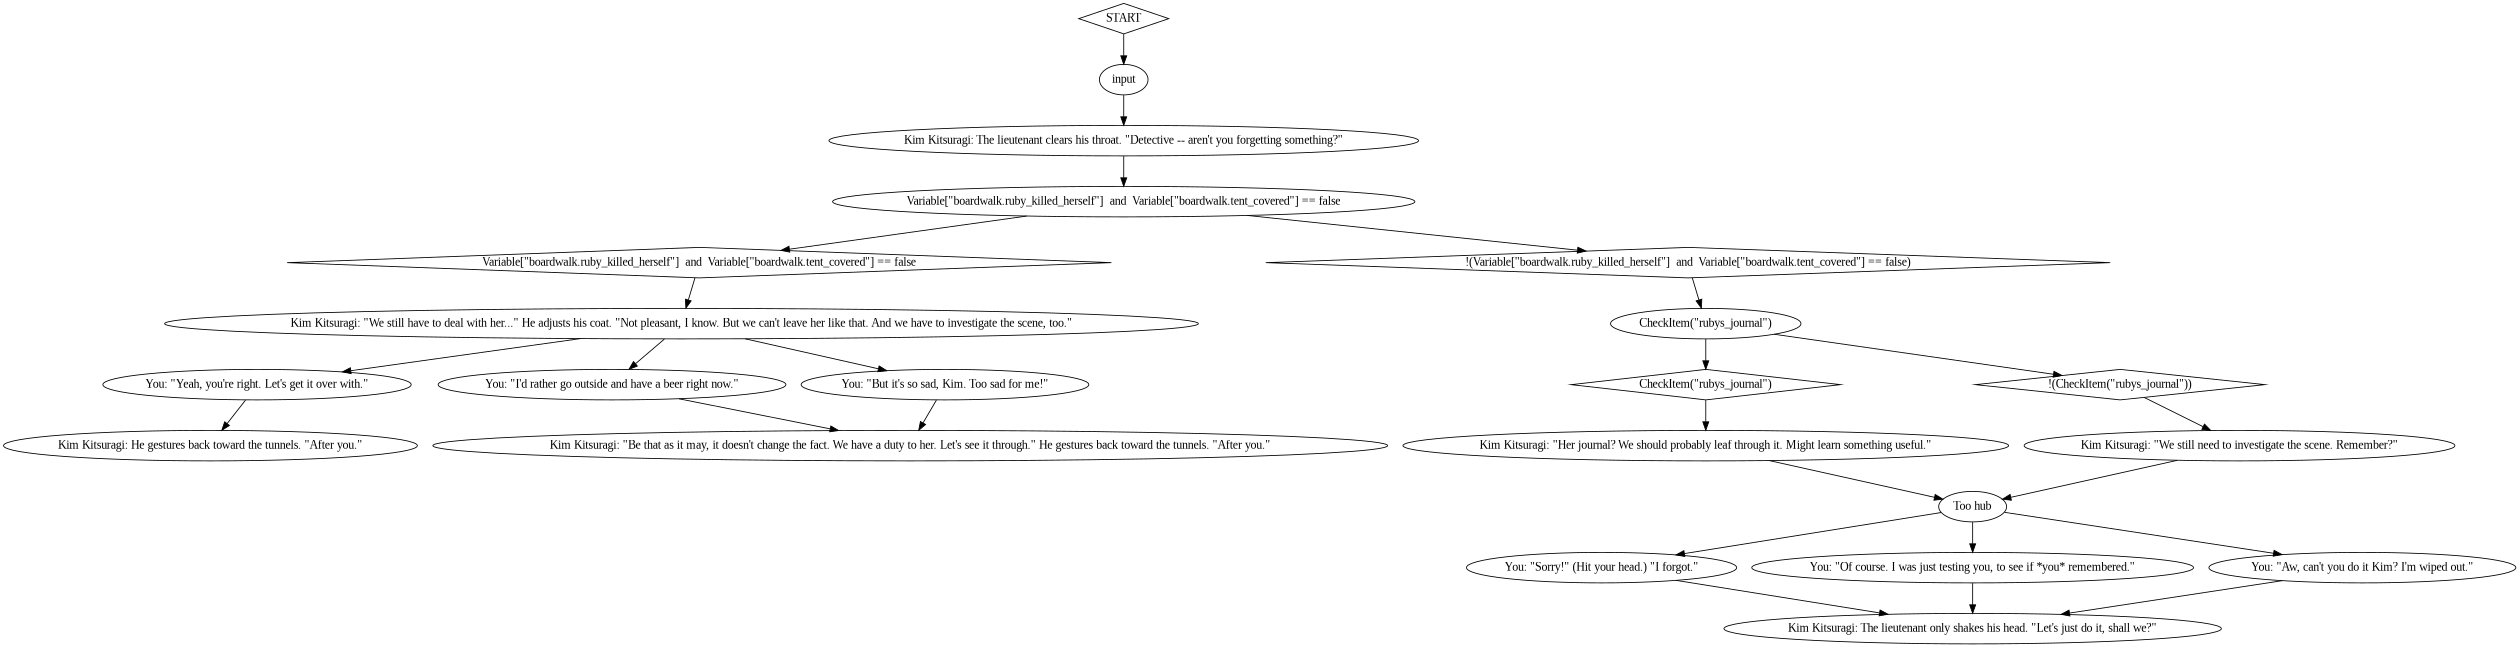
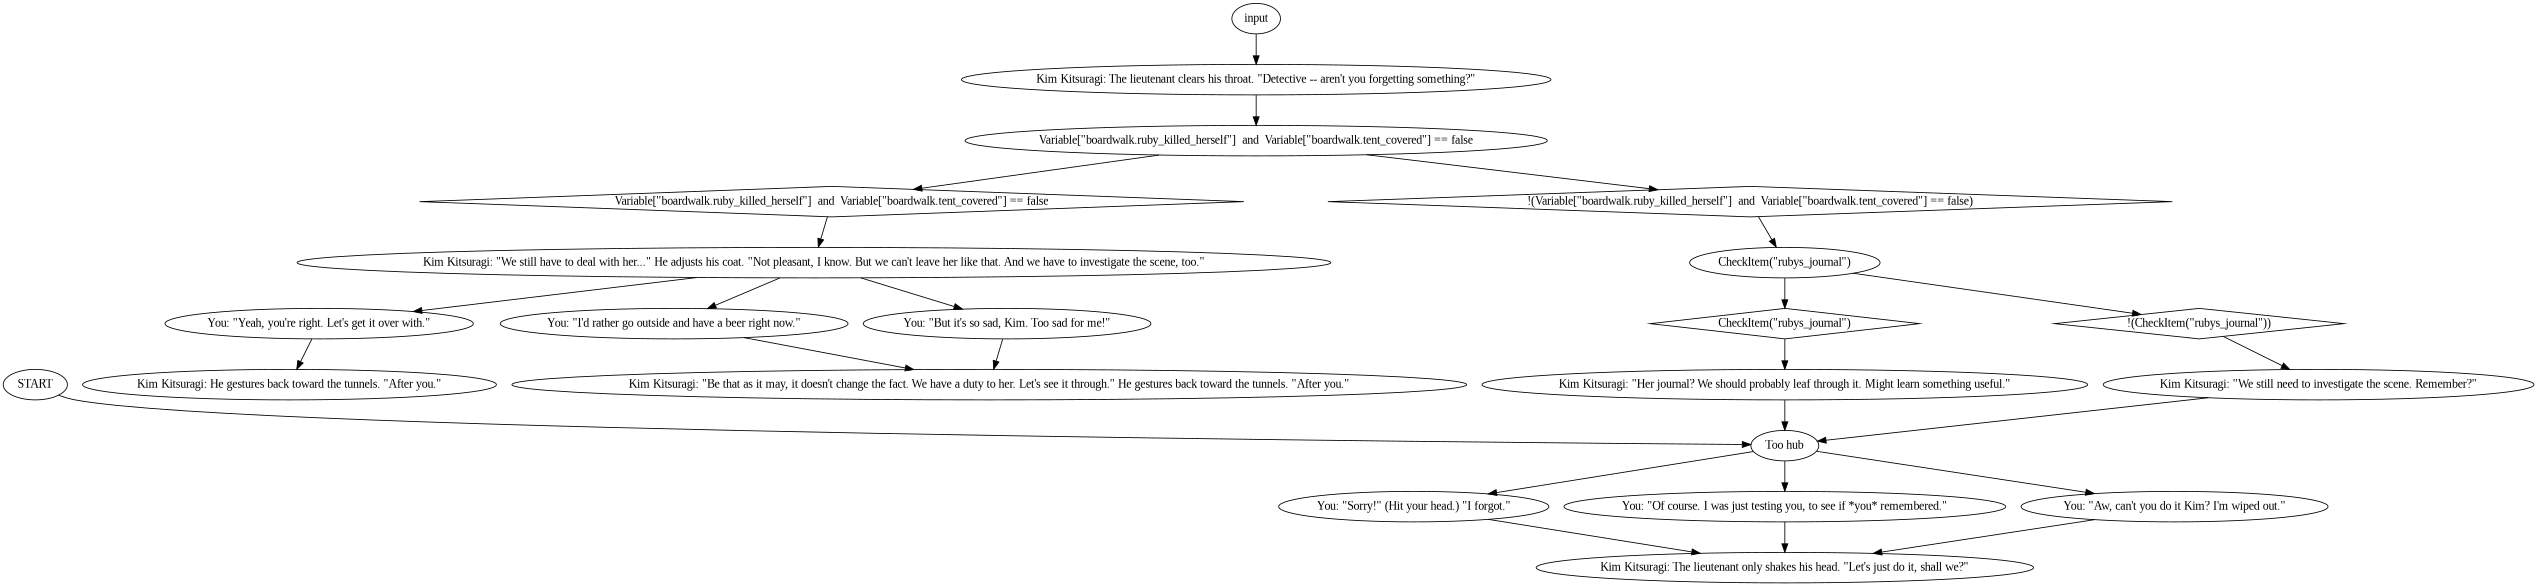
(1124, 19) -> (35, 385)
(1124, 45) -> (900, 434)
